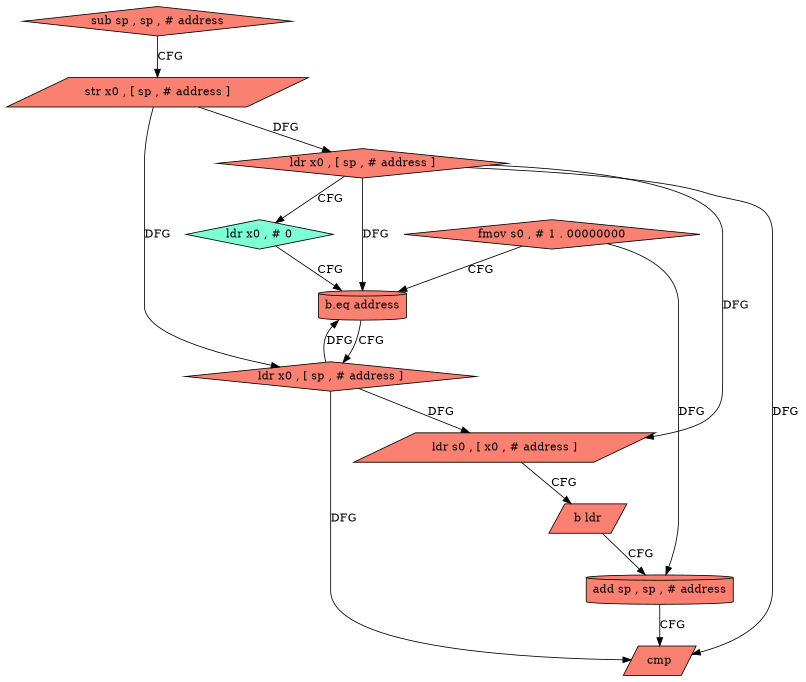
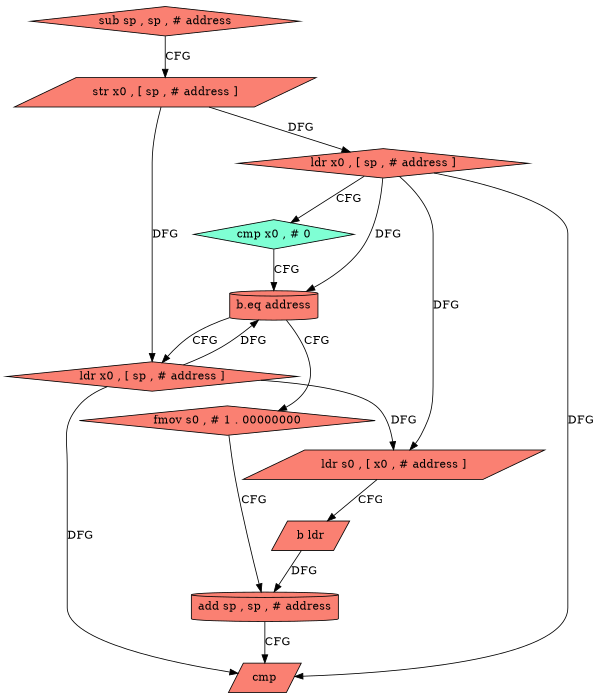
(260, 234) -> (274, 234)
(464, 267) -> (310, 366)
(692, 412) -> (254, 500)
(641, 554) -> (304, 571)
